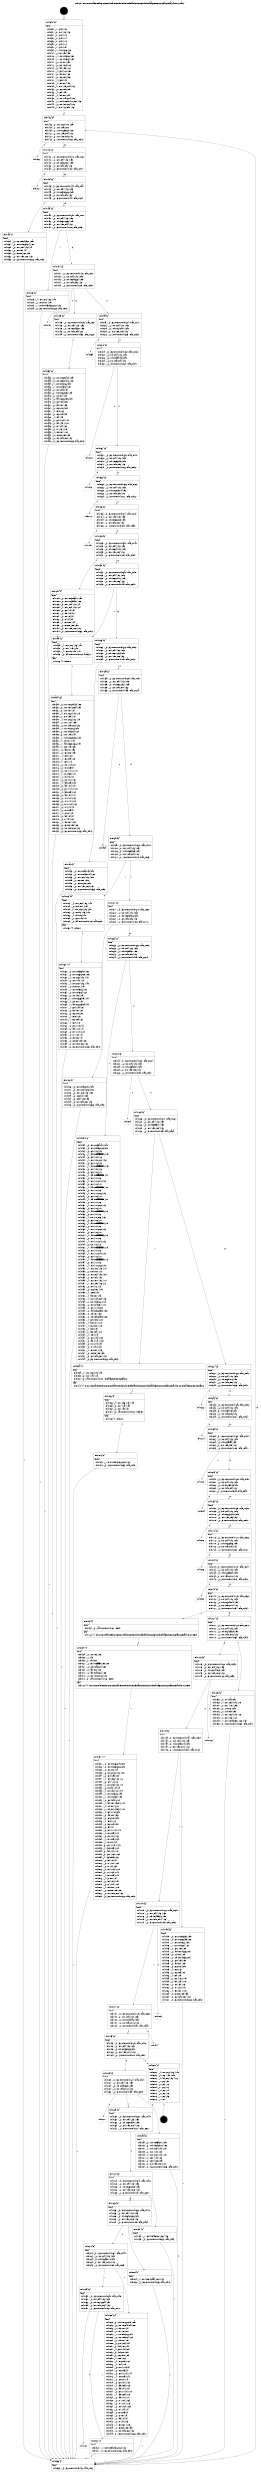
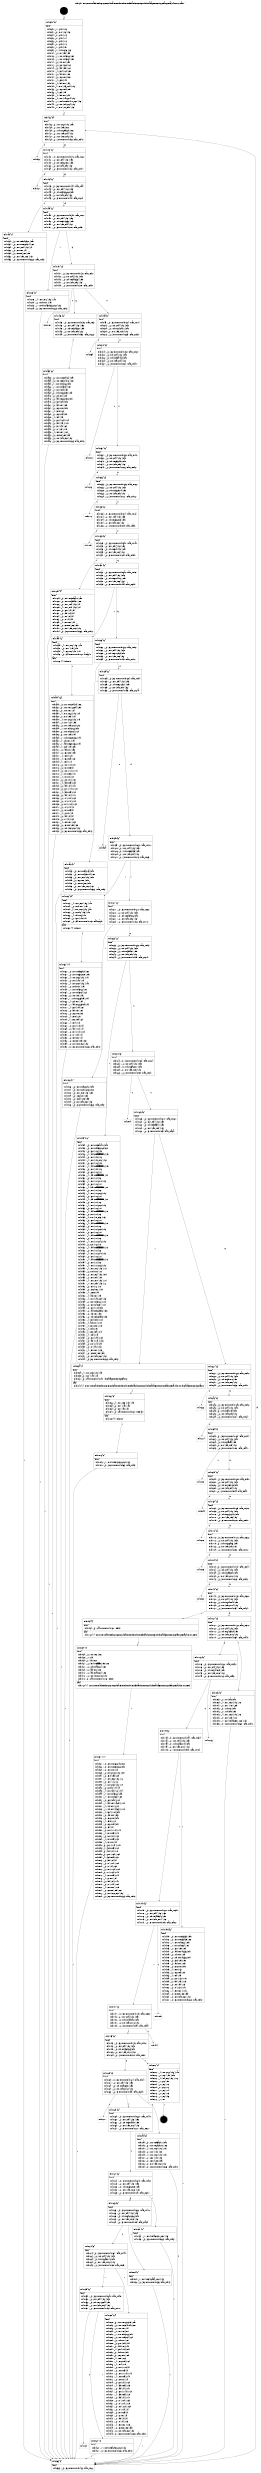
(229, 1423) -> none
